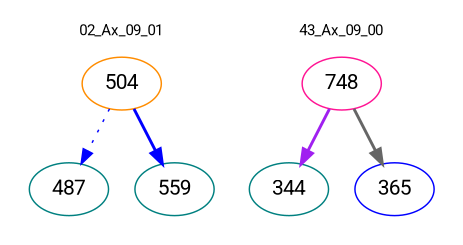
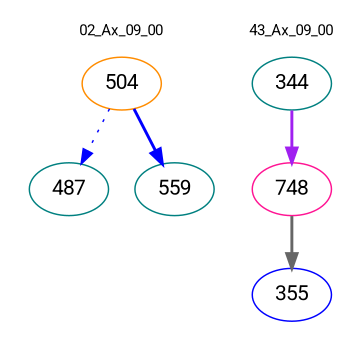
(122, 32) -> (122, 32)
(319, 130) -> (292, 129)
(395, 189) -> (292, 295)
